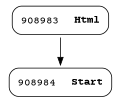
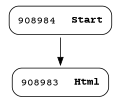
(60, 47) -> (60, 47)
